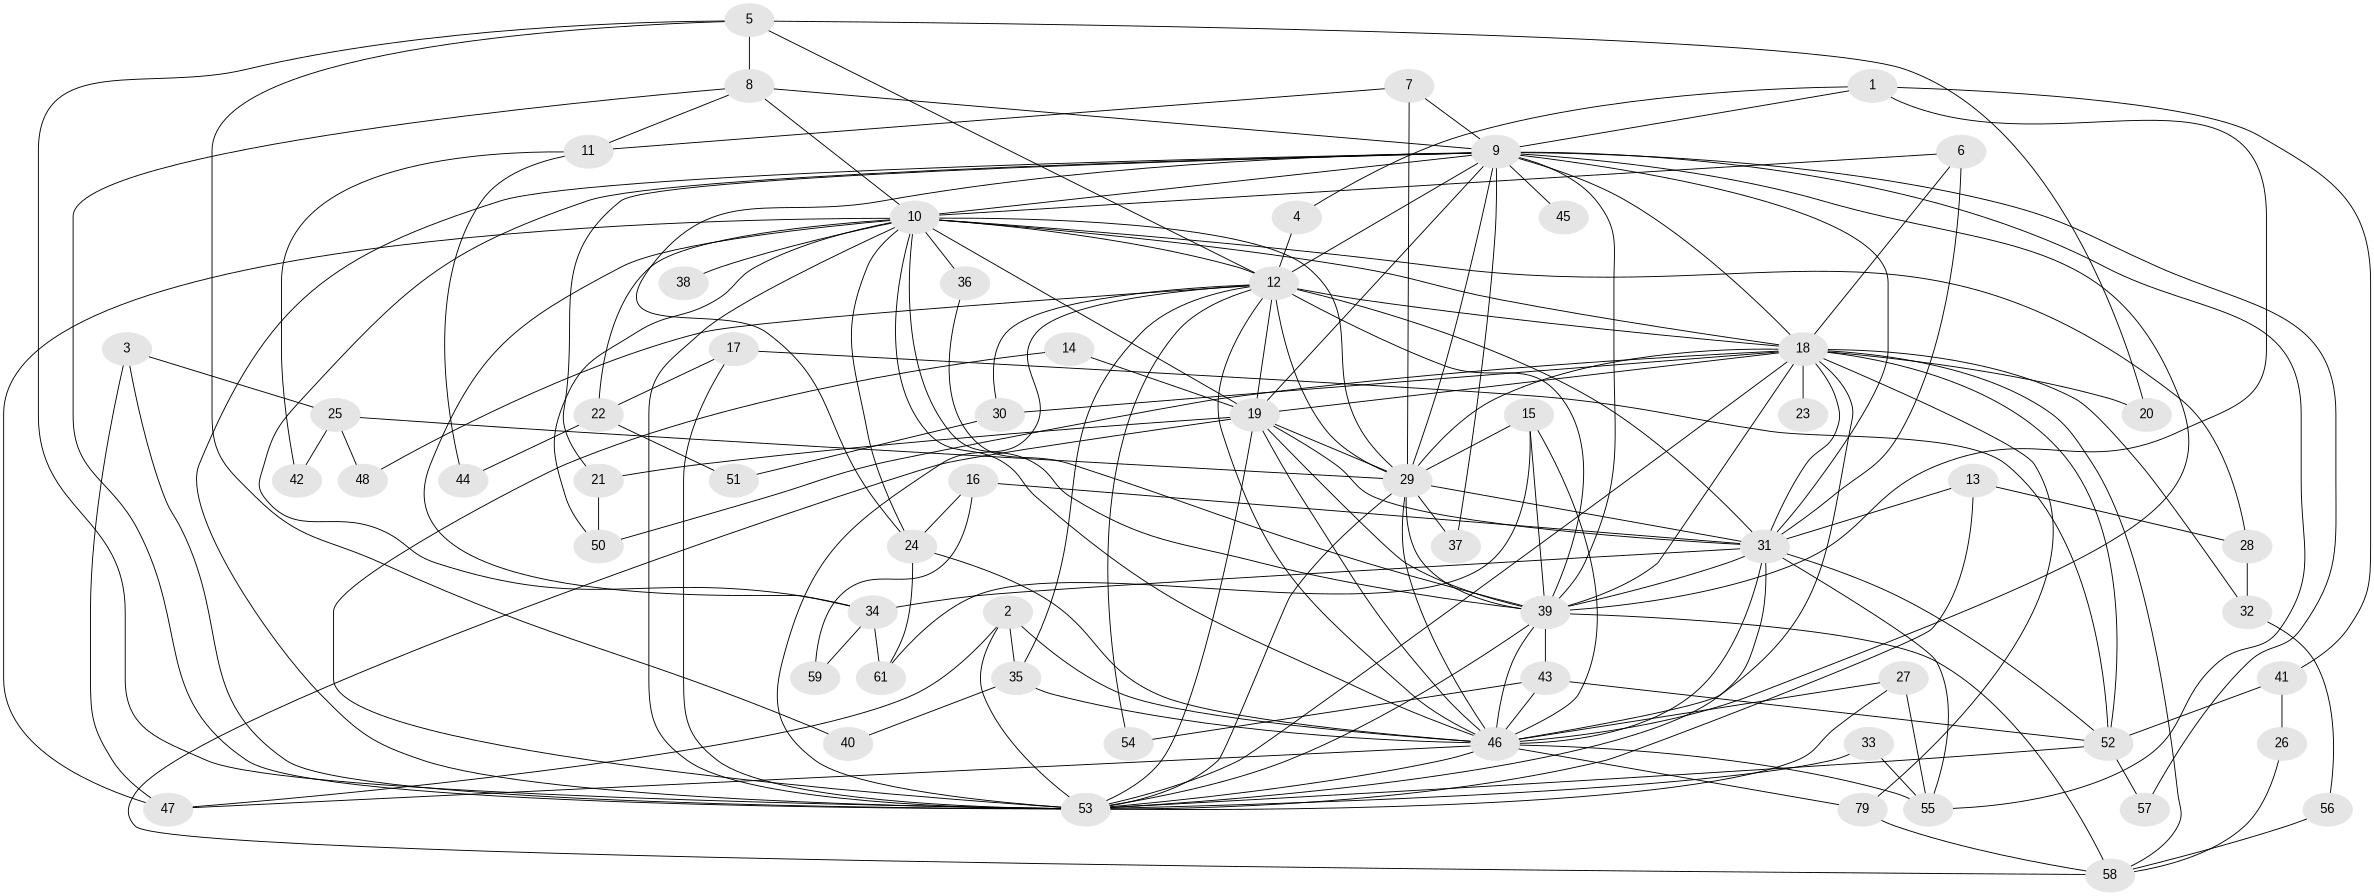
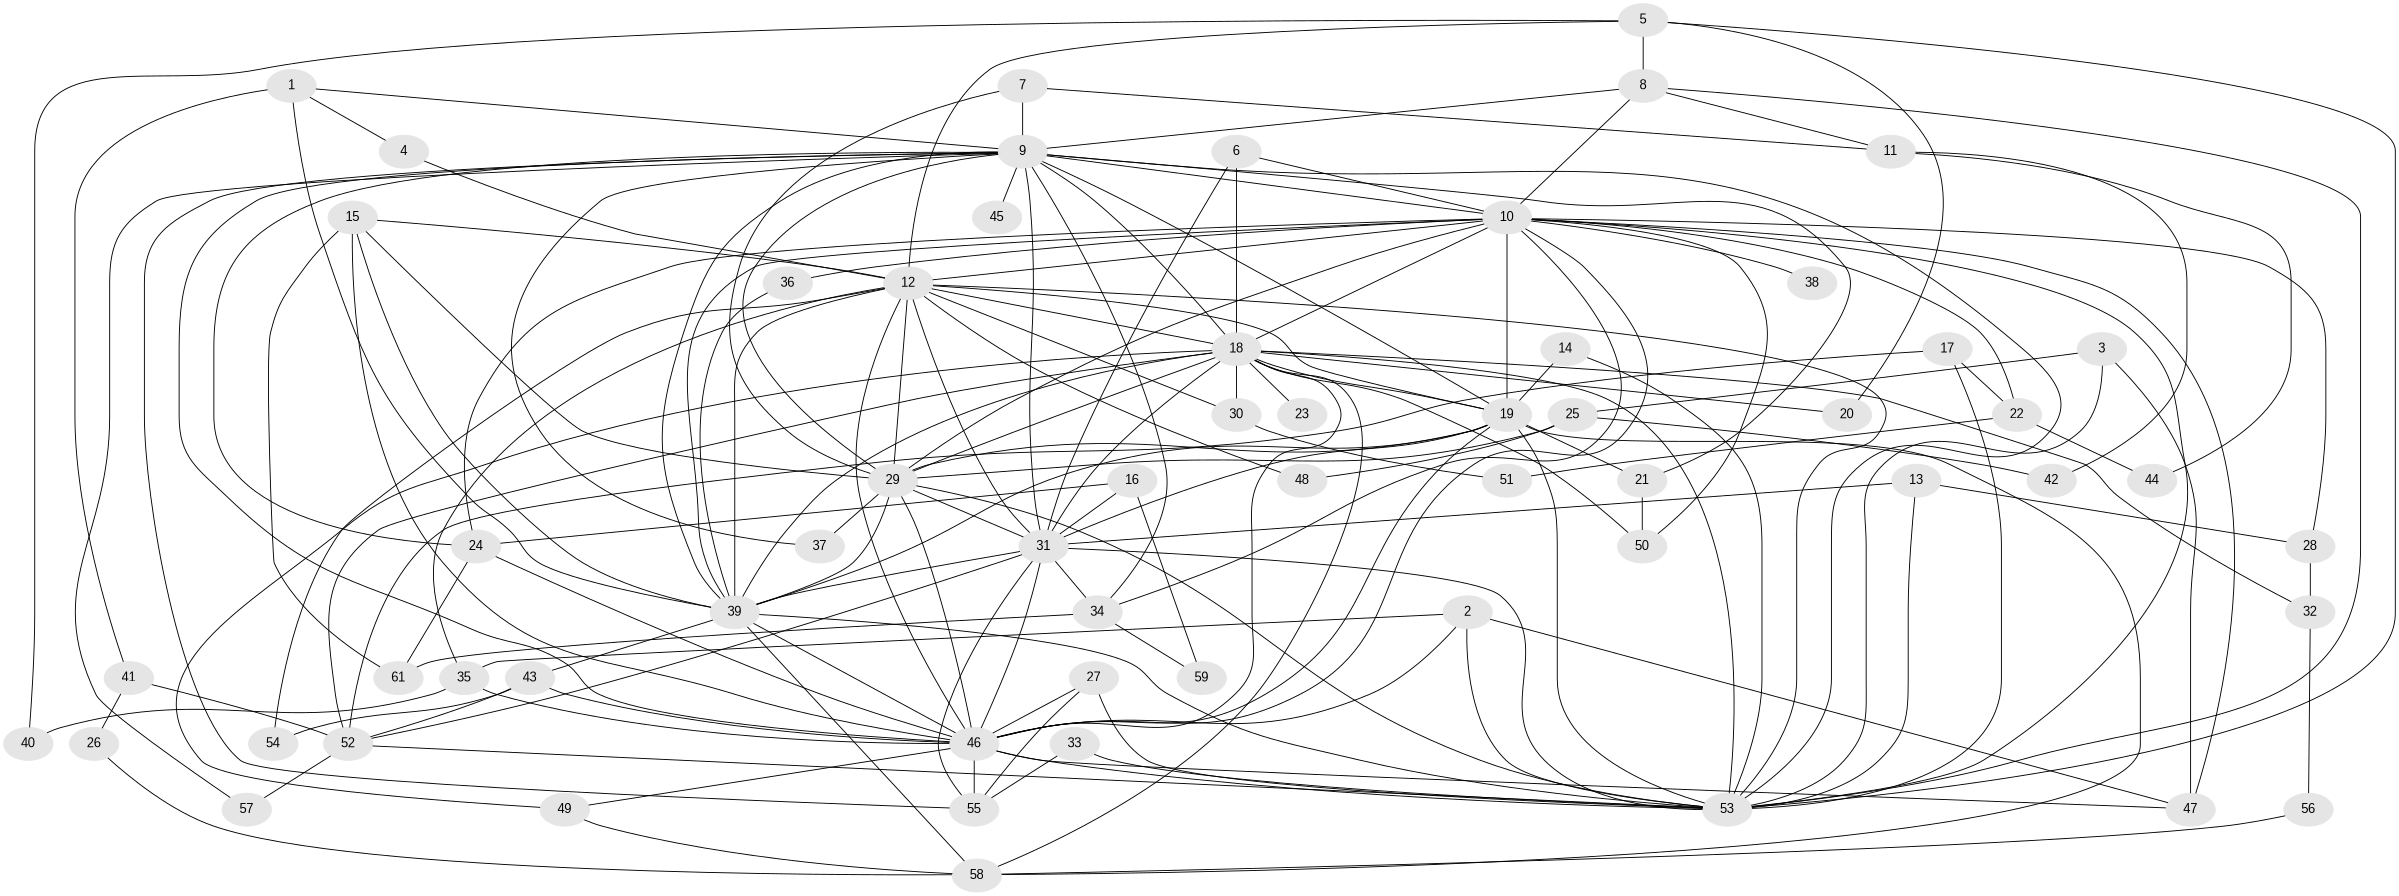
(1385, 218) -> (632, 244)
(1863, 810) -> (565, 810)
